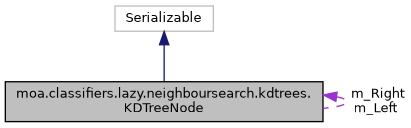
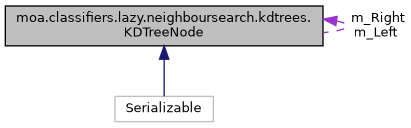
(164, 63) -> (164, 78)
